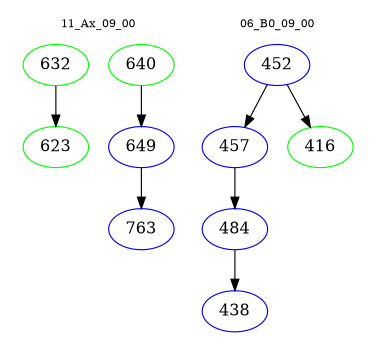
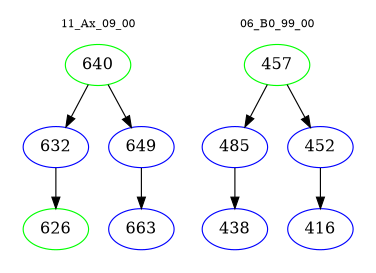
(278, 25) -> (278, 25)
(56, 65) -> (56, 147)
none -> (80, 101)
(259, 101) -> (296, 101)
(56, 147) -> (56, 229)
(235, 147) -> (277, 65)
(320, 147) -> (320, 229)
(141, 229) -> (141, 229)
(235, 229) -> (235, 147)
